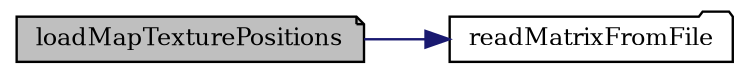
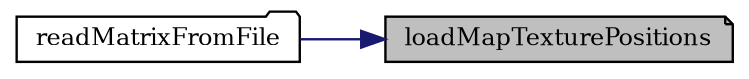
(395, 39) -> (331, 39)
